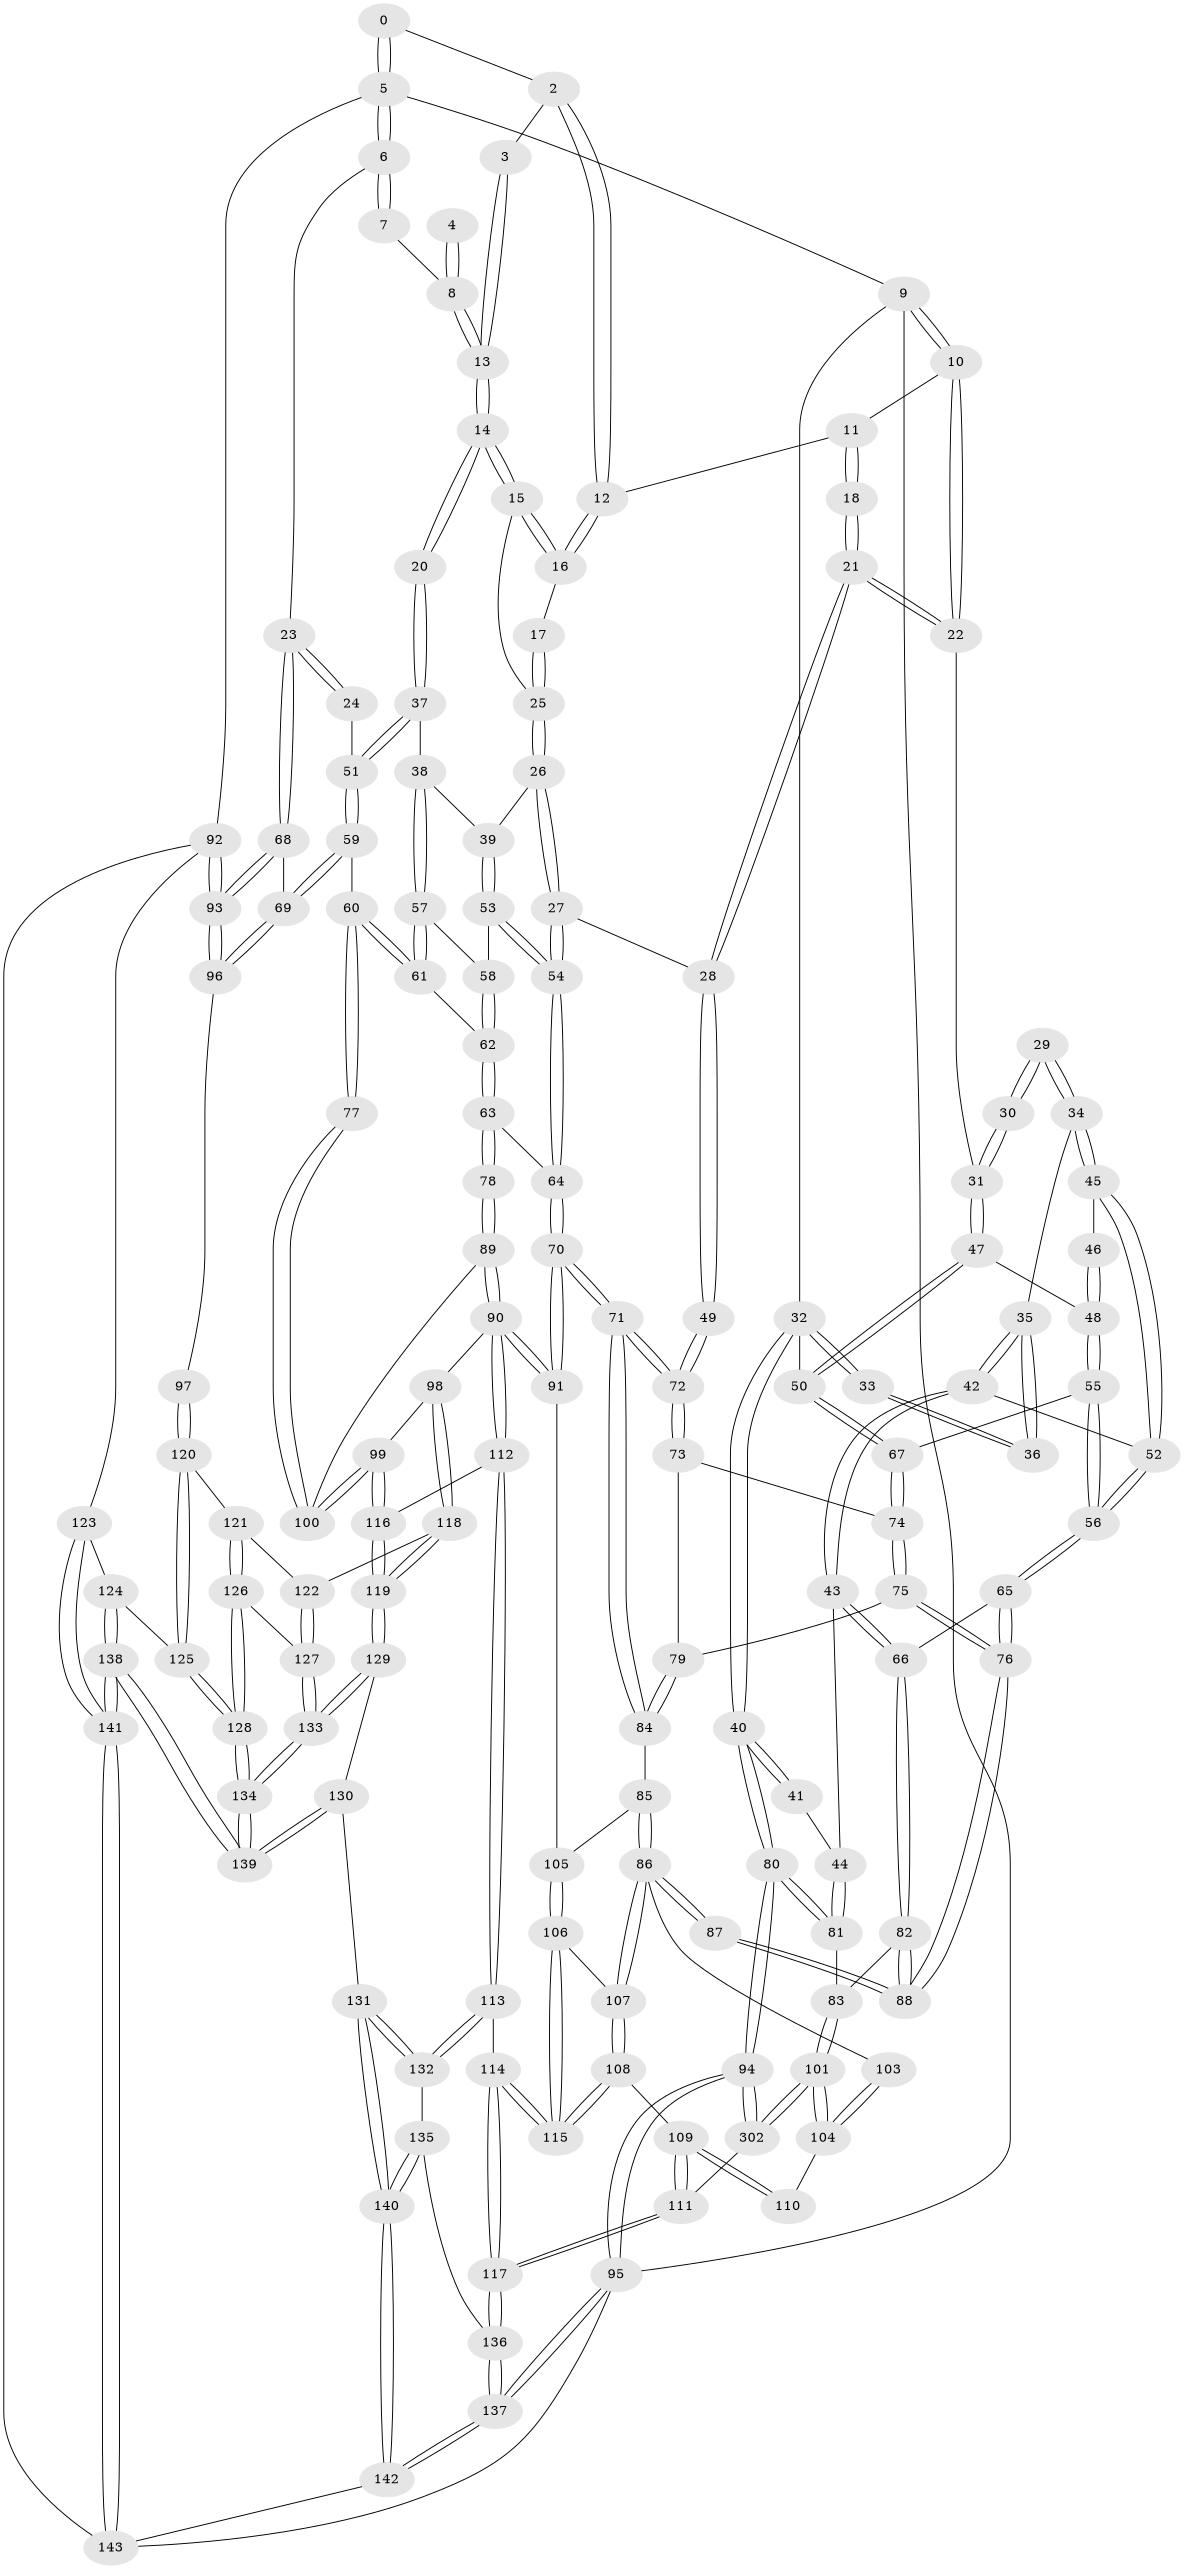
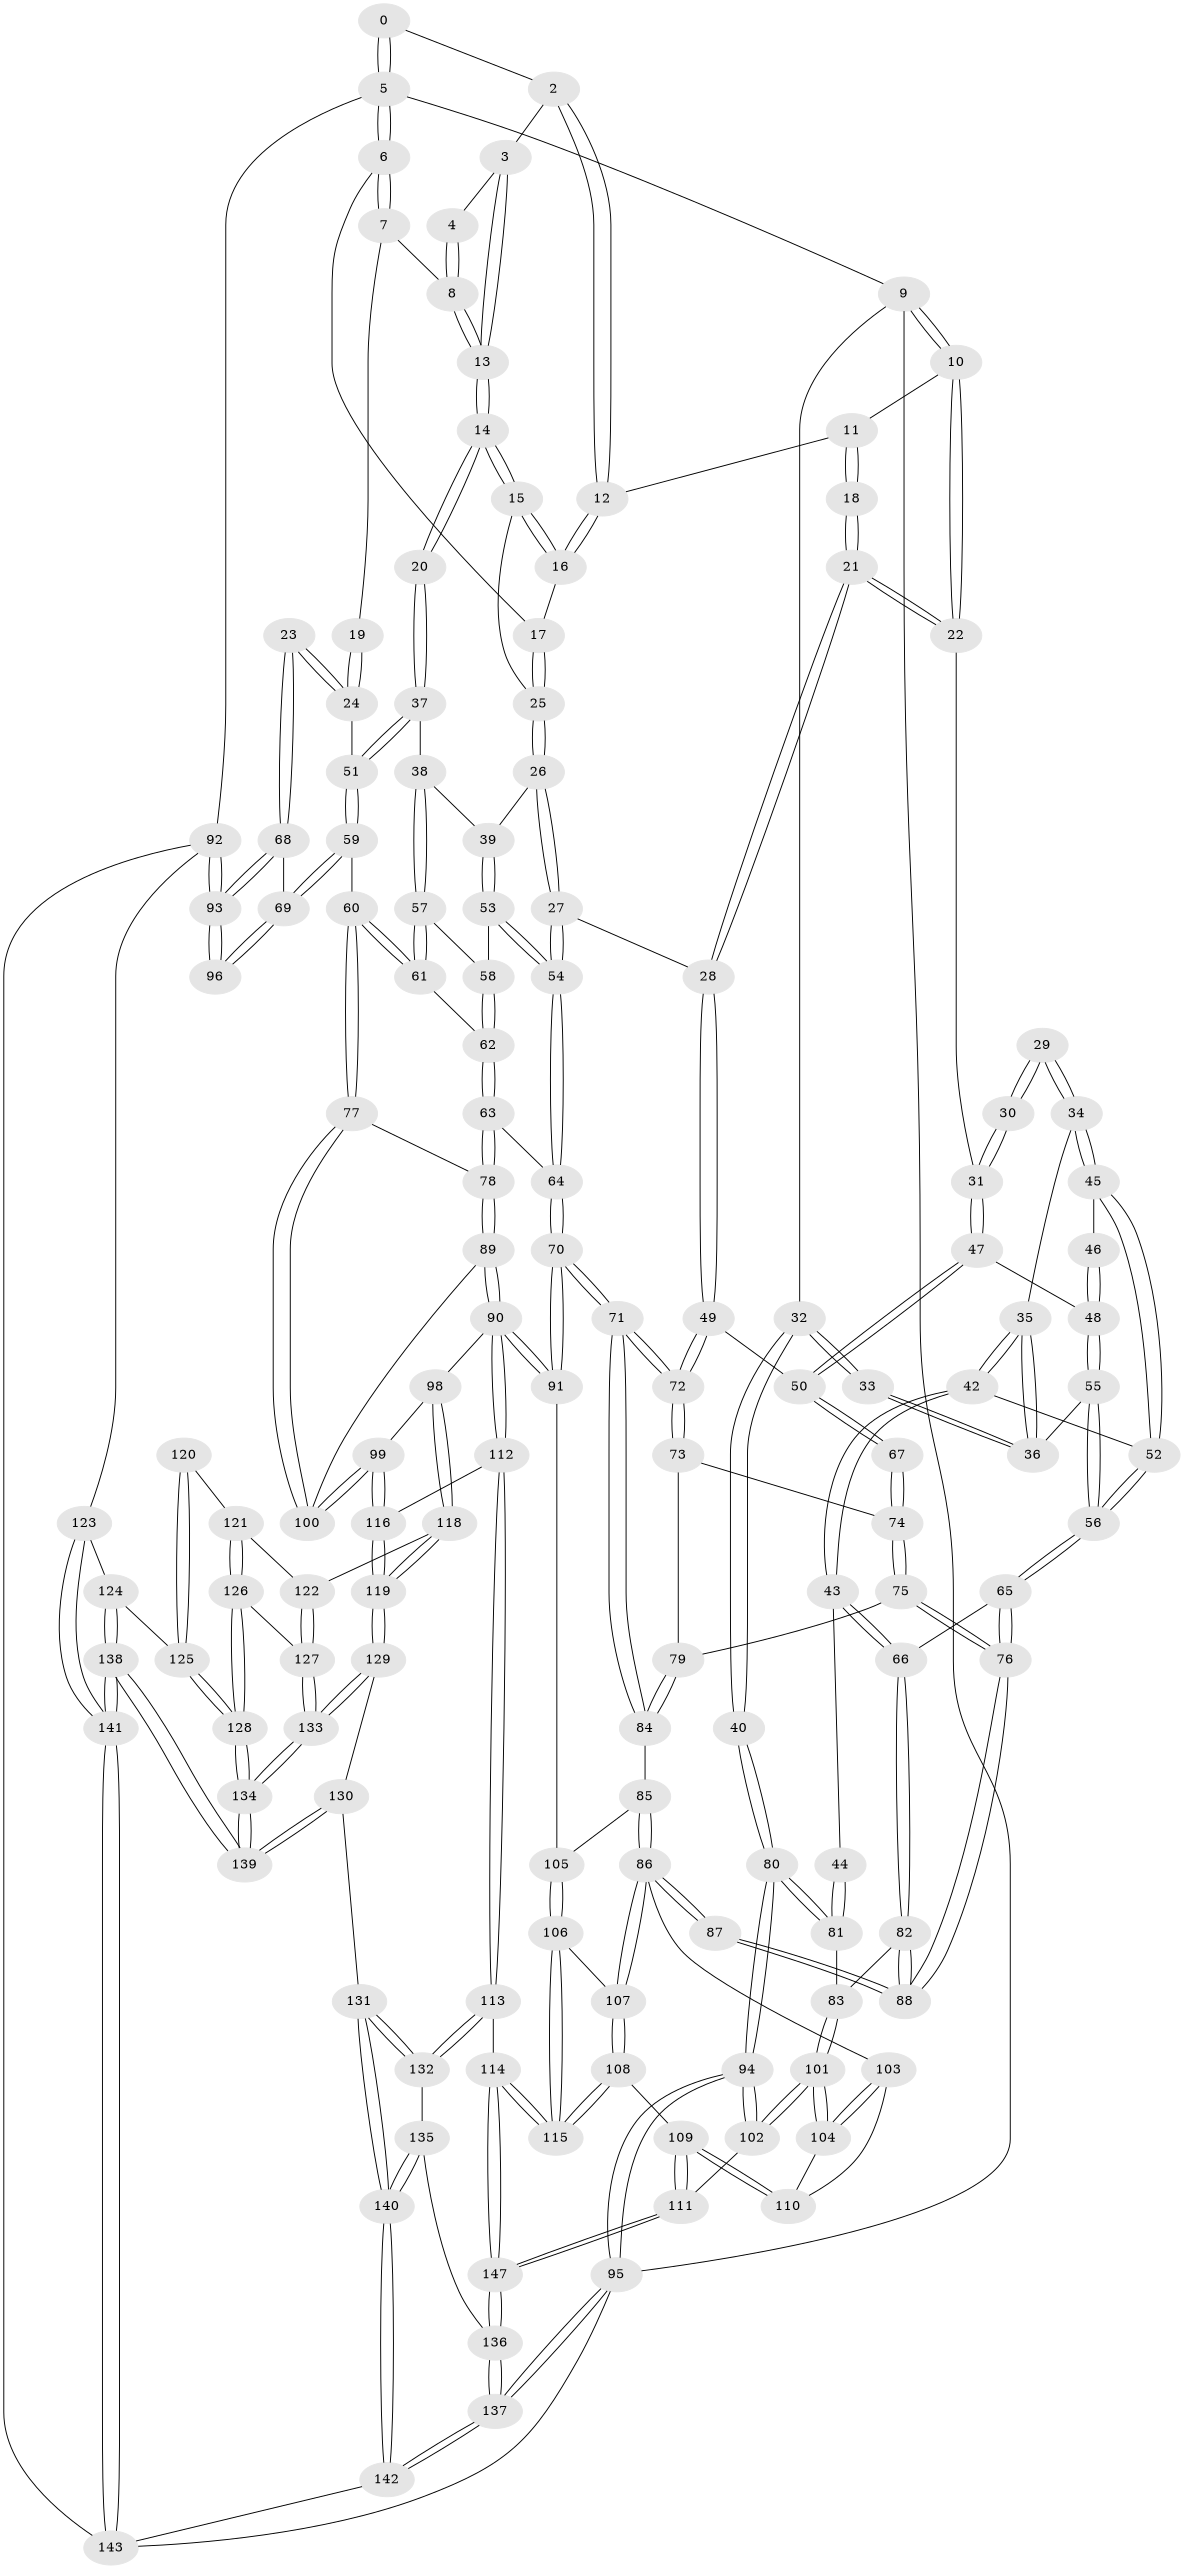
none -> (479, 192)
(294, 380) -> (354, 422)
none -> (358, 636)
none -> (420, 1148)
(800, 1353) -> (754, 1353)
(184, 1387) -> none
(995, 1421) -> (1068, 1416)
(797, 1797) -> none
(752, 2138) -> (752, 2138)
none -> (862, 2152)
(495, 2275) -> (495, 2275)
